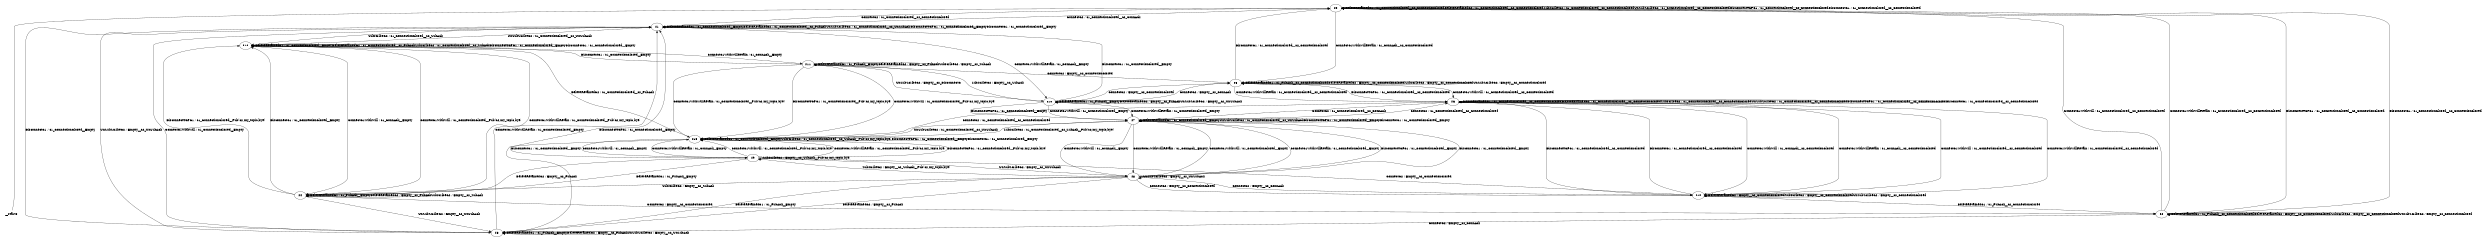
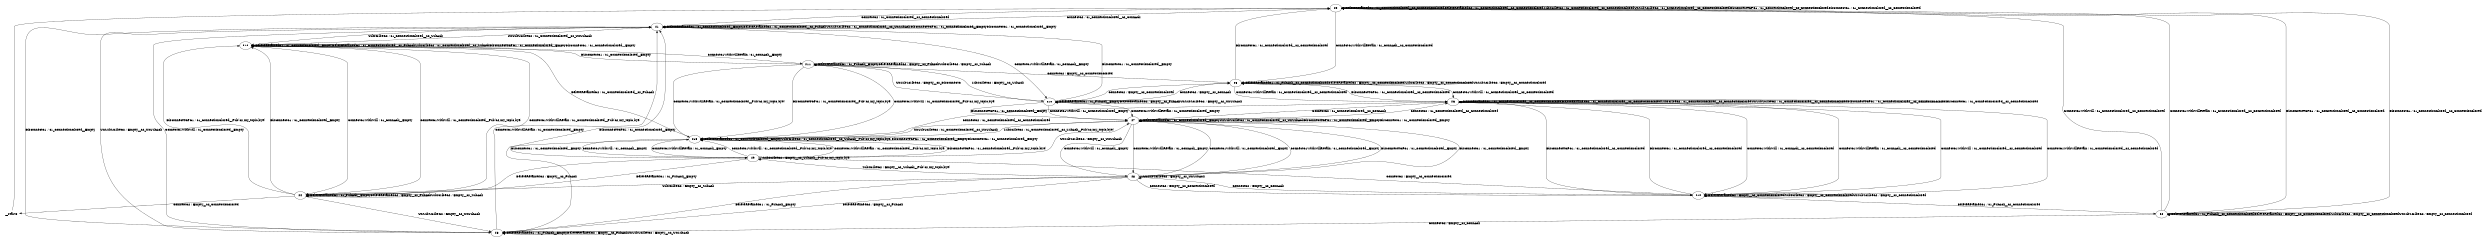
(942, 165) -> (948, 156)
(1230, 211) -> (158, 205)
